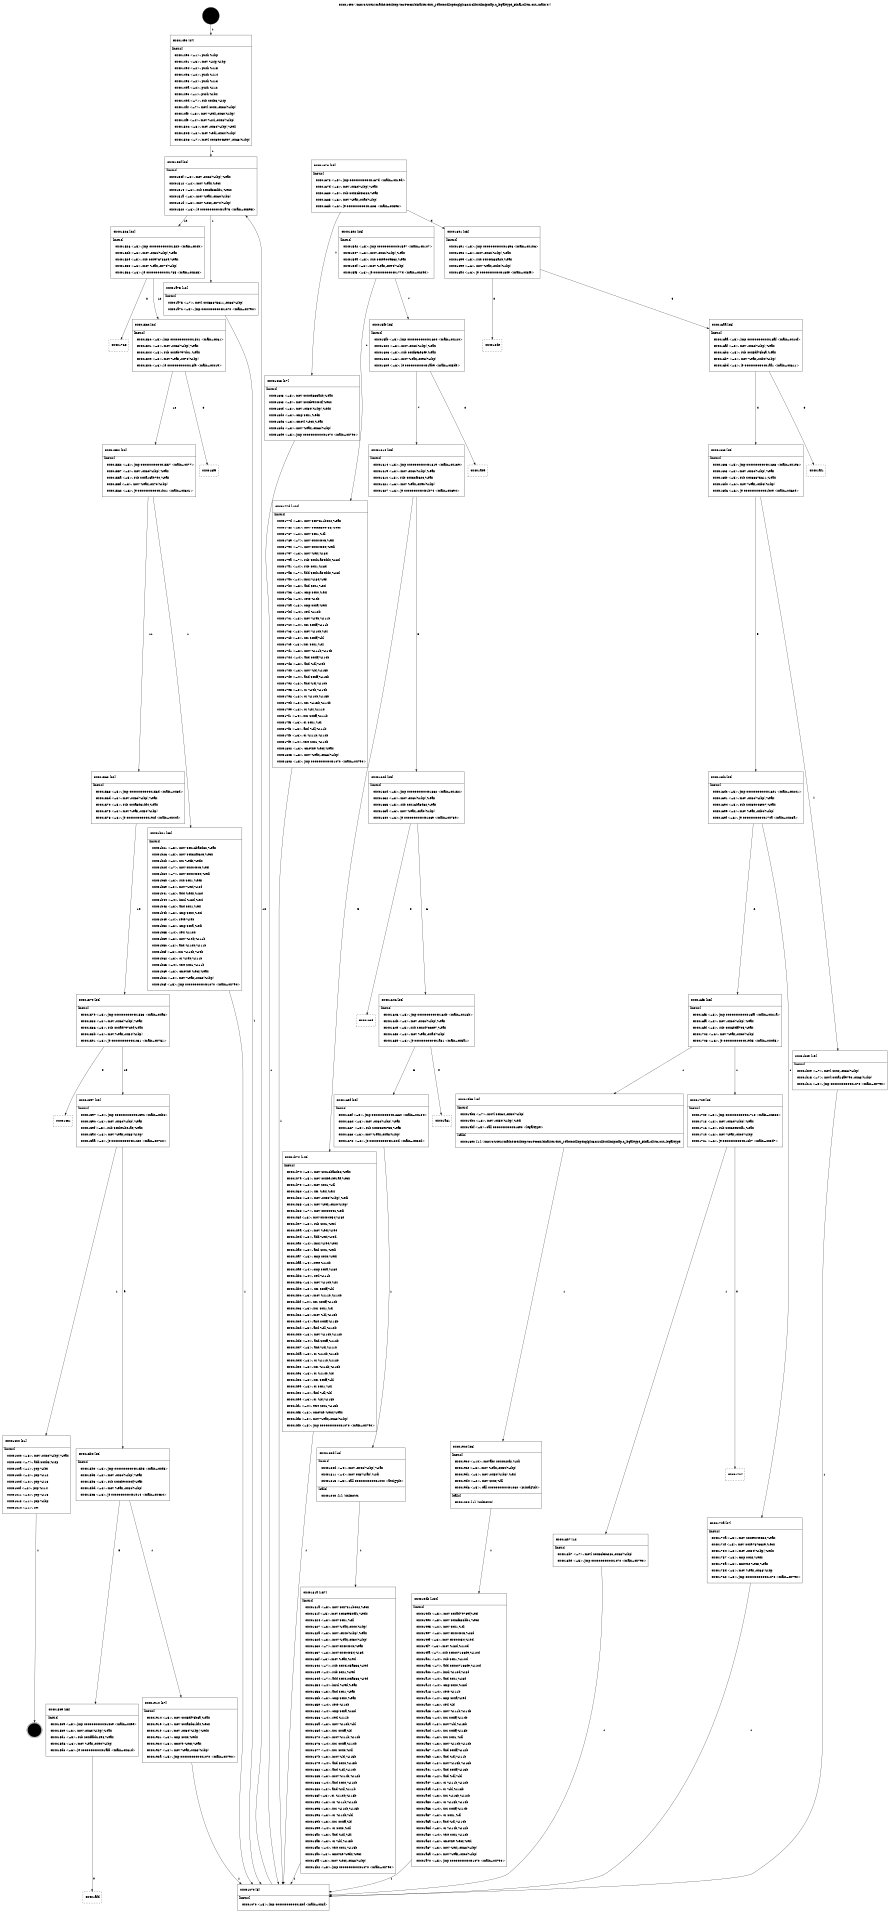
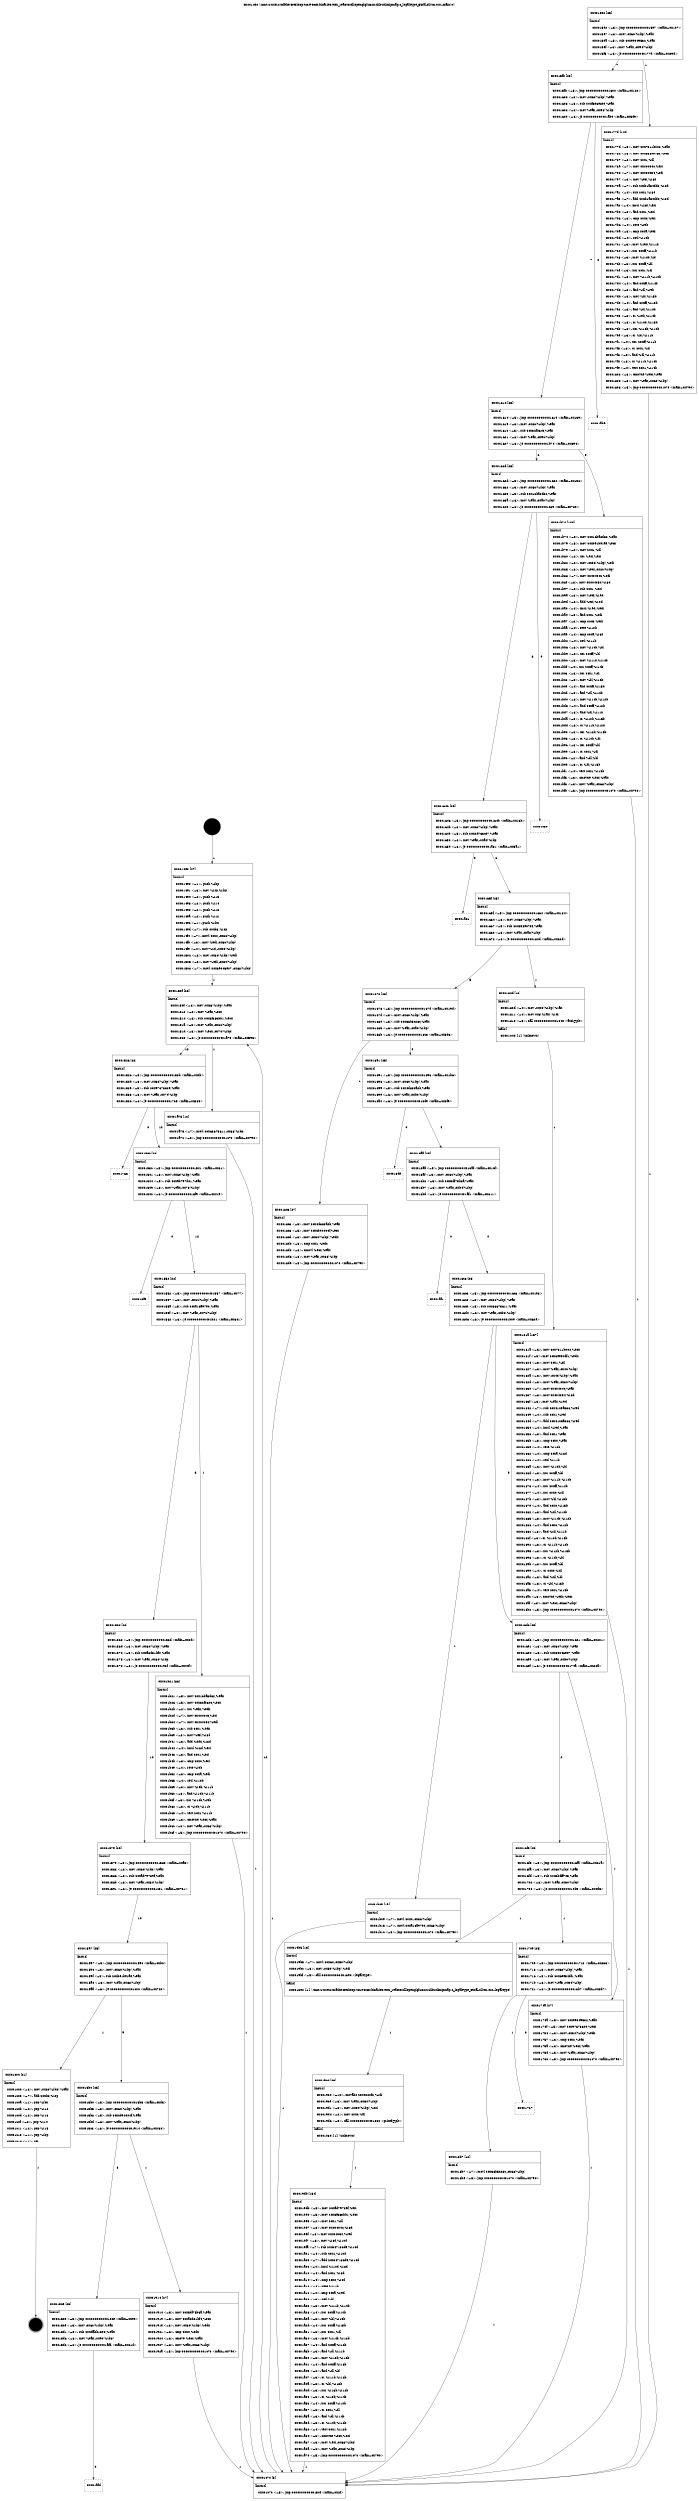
(150, 634) -> (195, 1473)
none -> (481, 968)
(63, 1121) -> none
